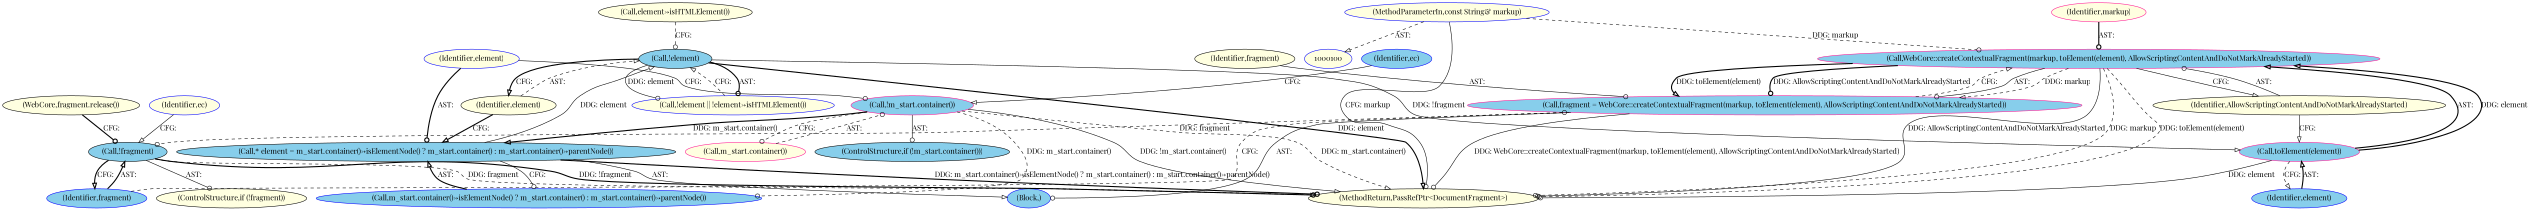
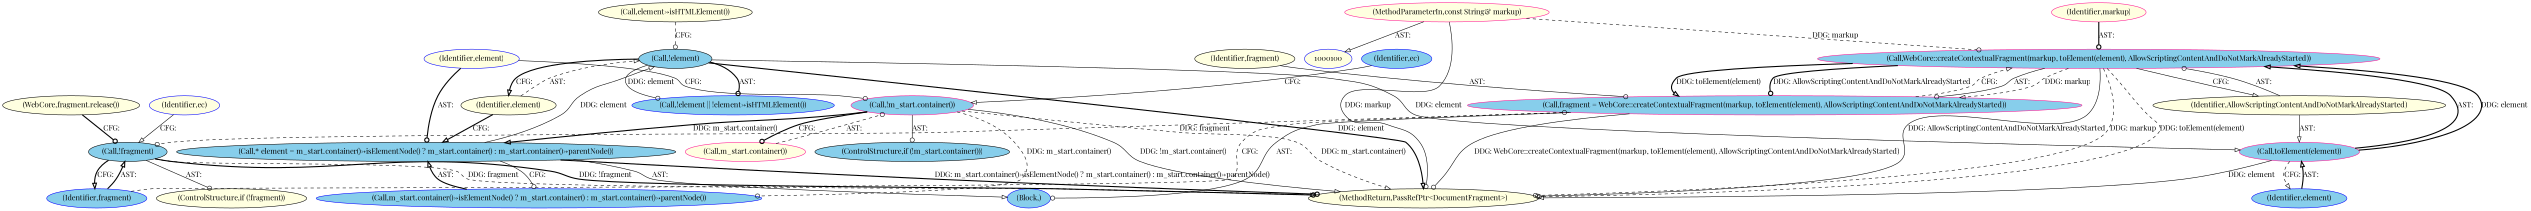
(1447, 12) -> (1447, 12)
(1387, 36) -> (1387, 36)
(711, 82) -> none
(733, 105) -> (733, 105)
(1368, 105) -> (1368, 105)
(1439, 105) -> (1439, 105)
(814, 121) -> (814, 121)
(2309, 129) -> (2309, 129)
(1908, 193) -> (1908, 193)
